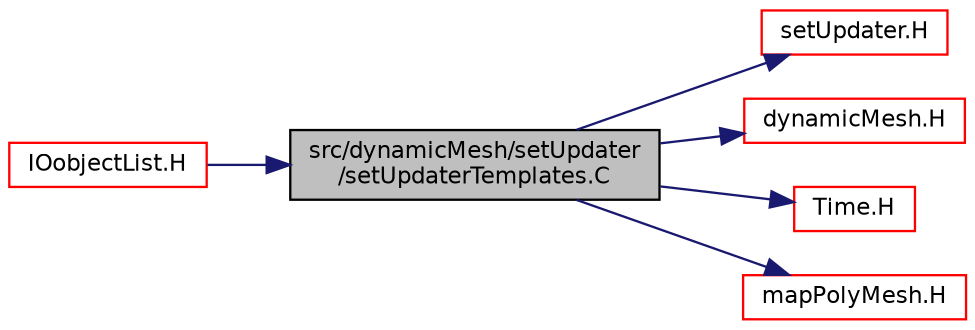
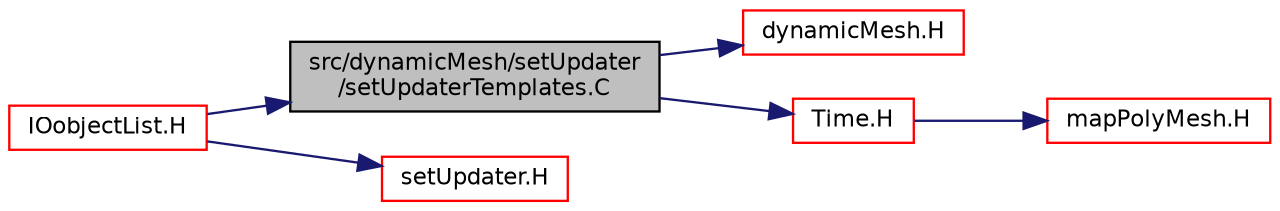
(672, 96) -> (283, 152)
(672, 234) -> (969, 121)
